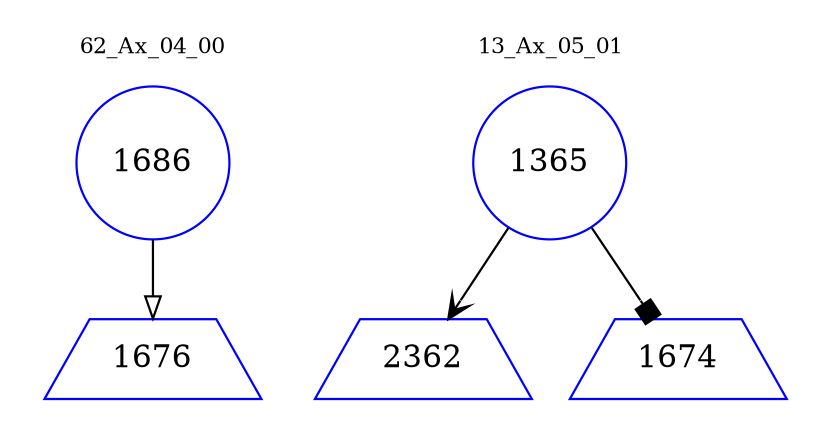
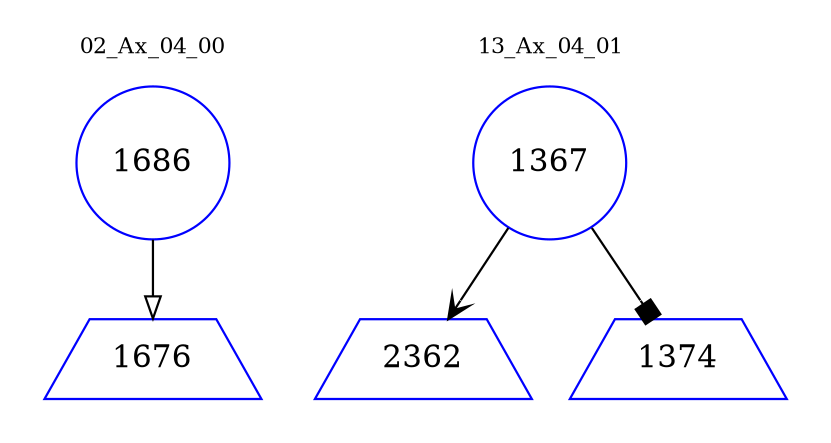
(153, 48) -> (153, 48)
(551, 48) -> (551, 48)
(550, 163) -> (550, 163)
(678, 359) -> (678, 359)
